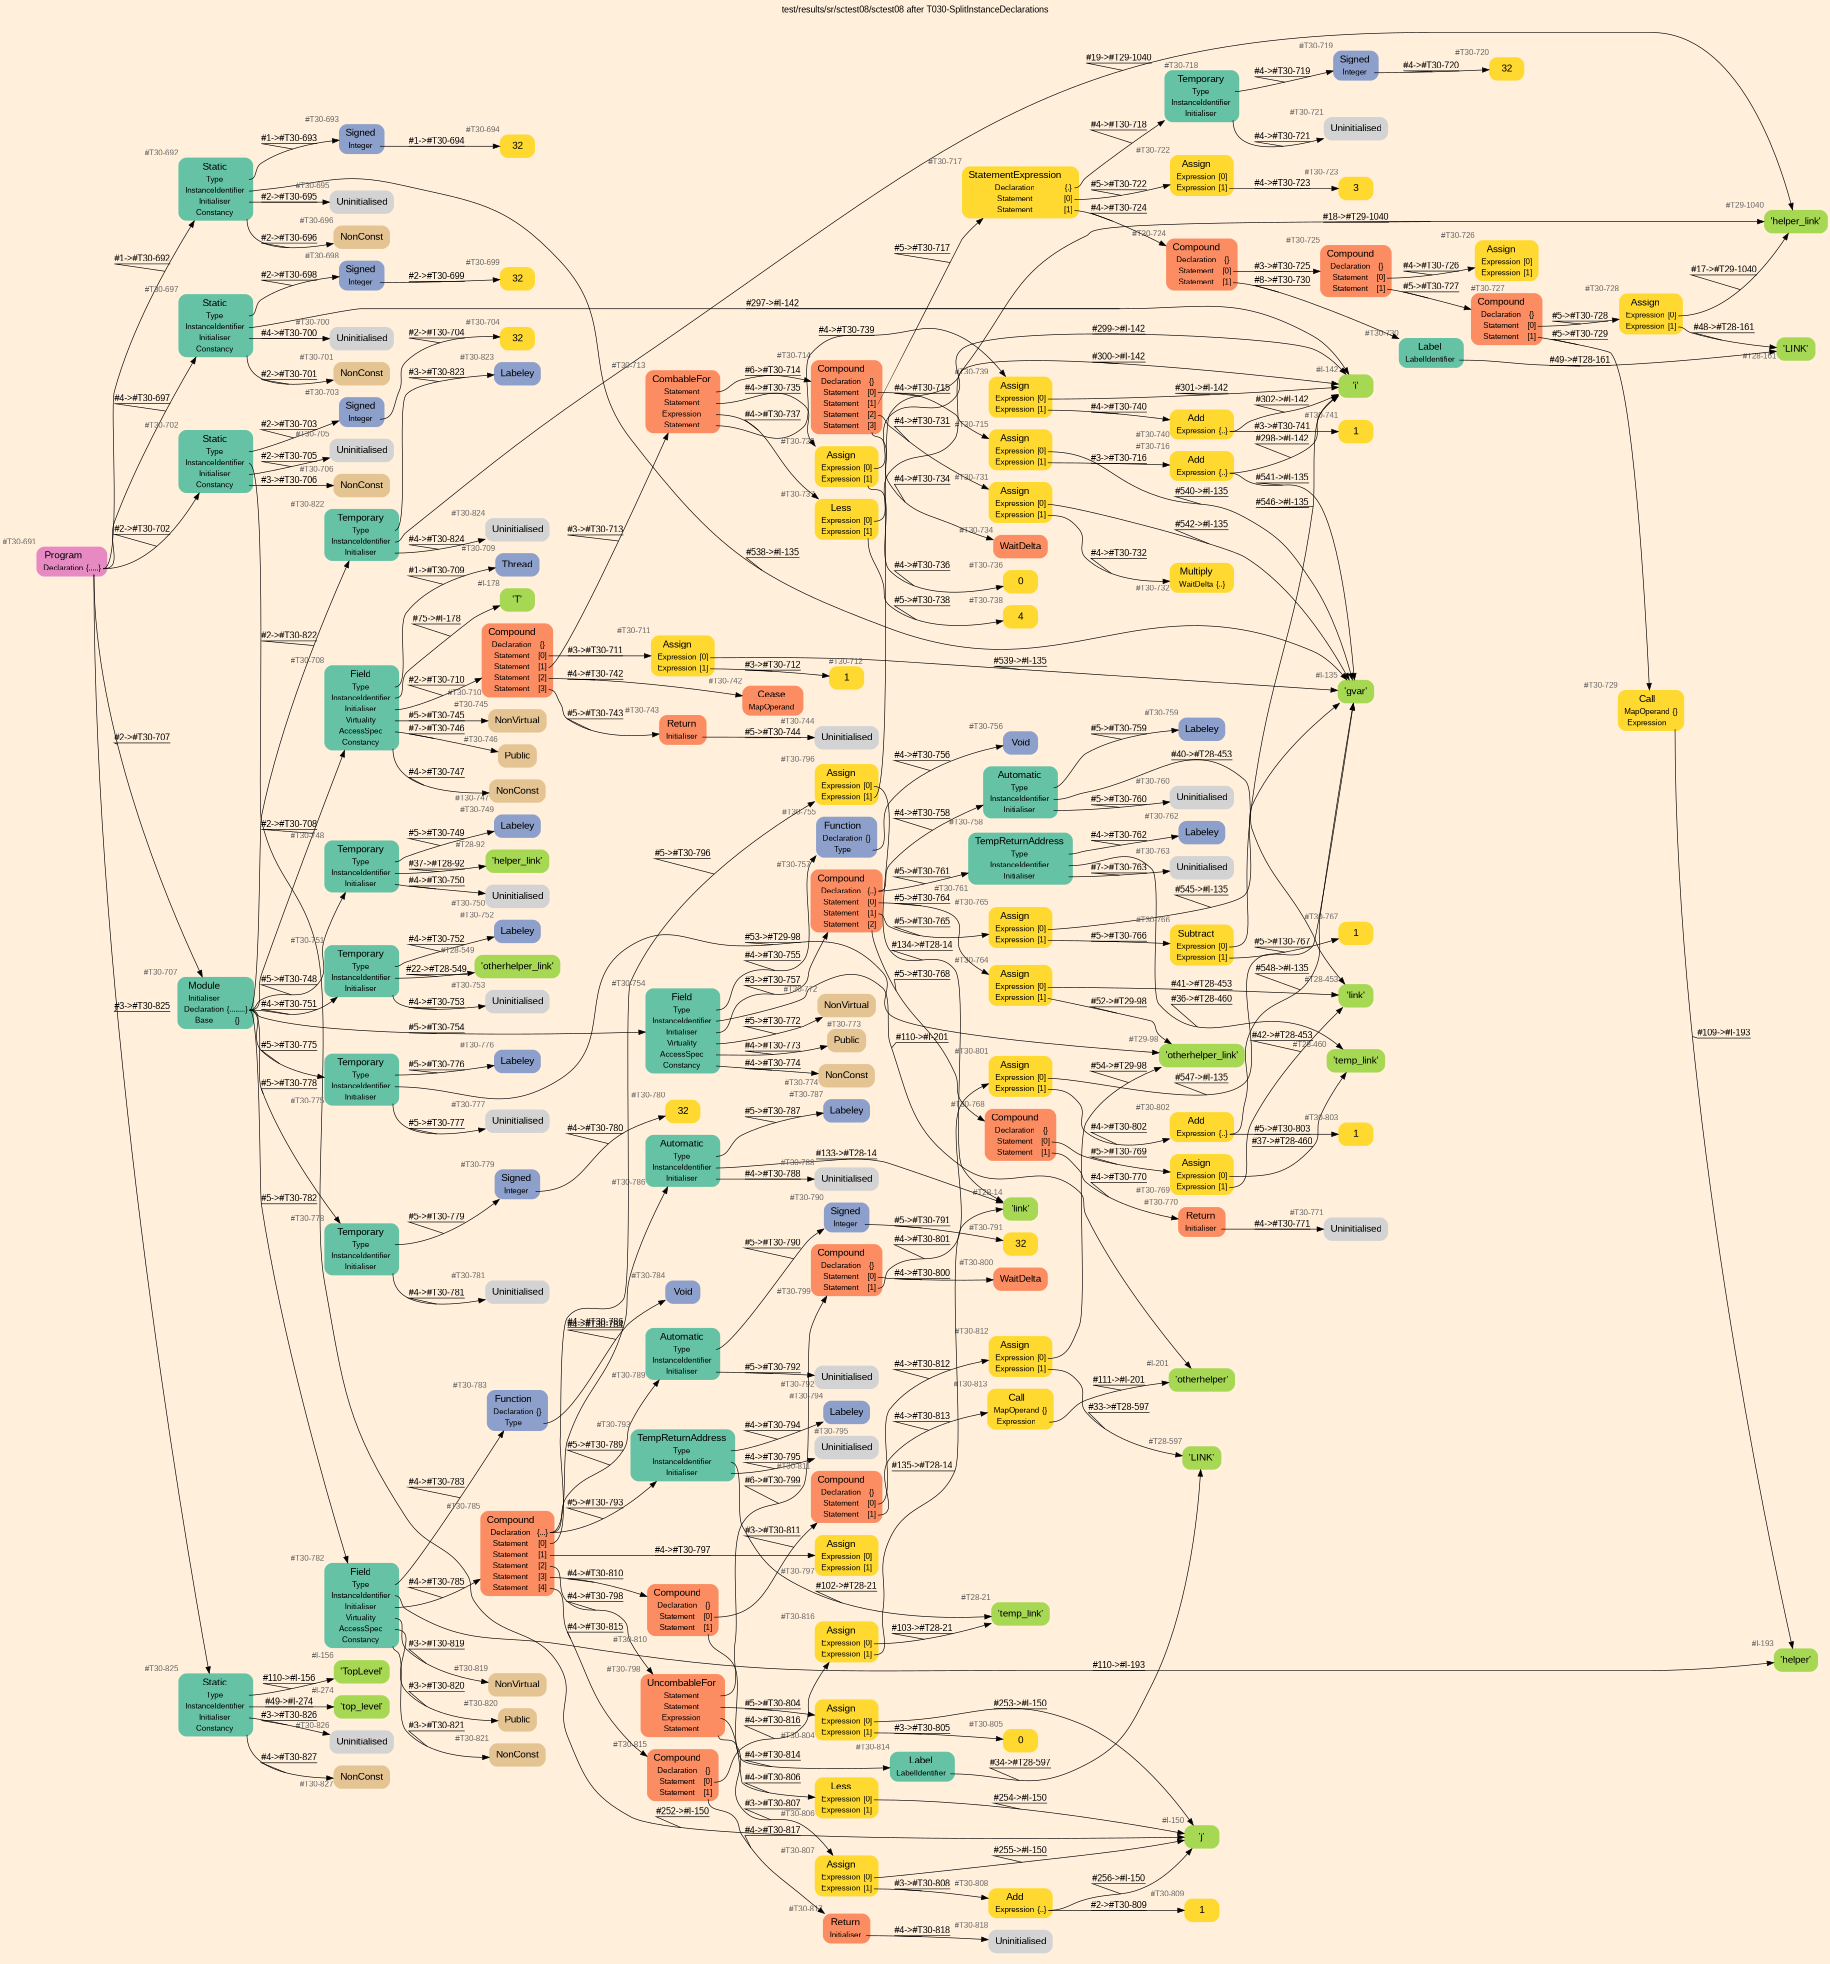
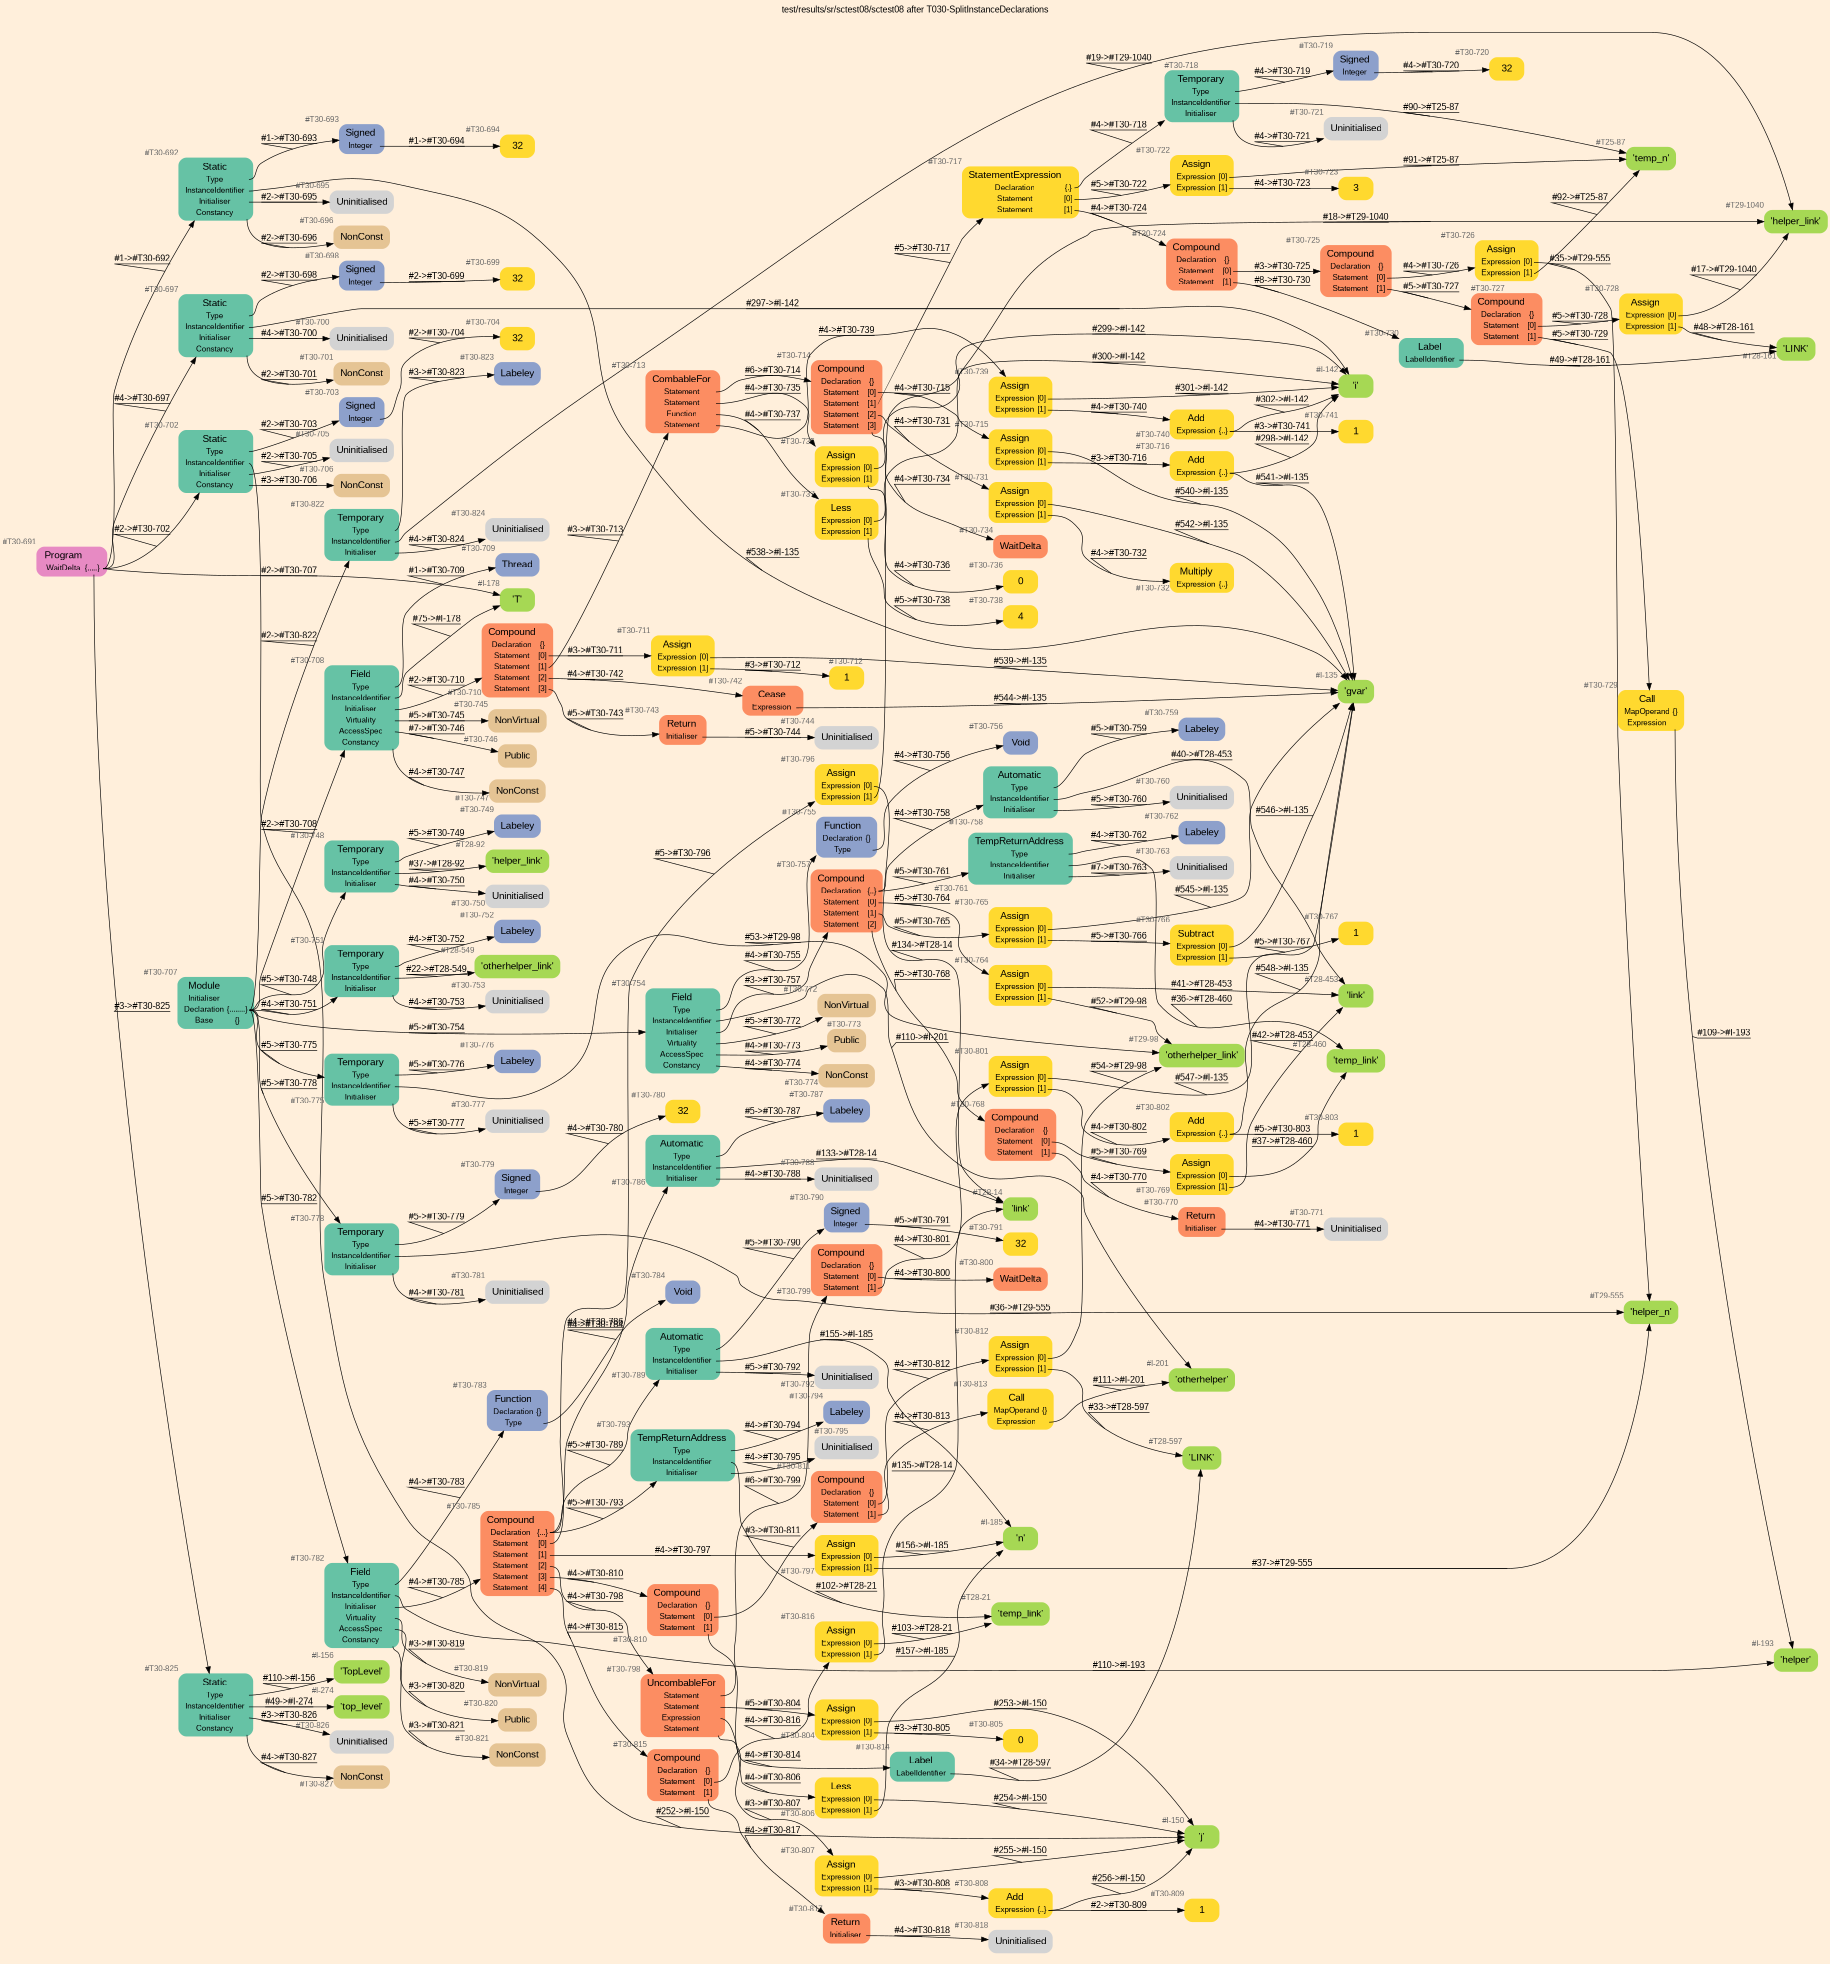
none -> (1651, 159)
(682, 414) -> (682, 414)
(63, 568) -> (63, 568)
(1196, 584) -> (1196, 584)
(1277, 676) -> (1303, 838)
none -> (1064, 703)
(772, 707) -> (772, 707)
(127, 778) -> (299, 576)
none -> (1651, 1312)
none -> (1020, 1539)
